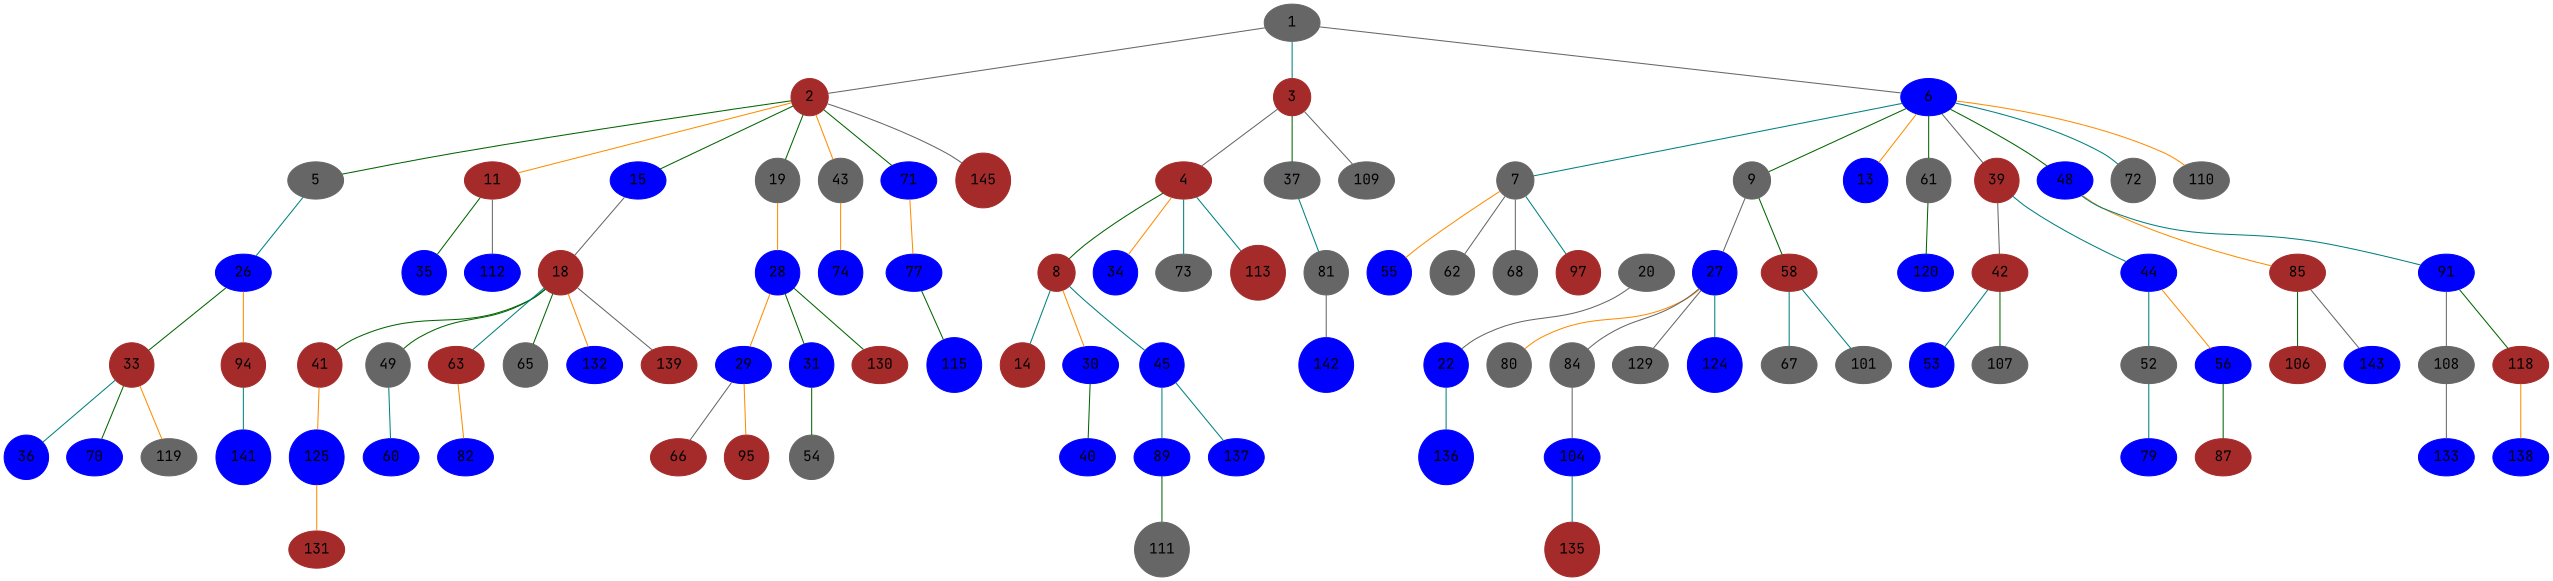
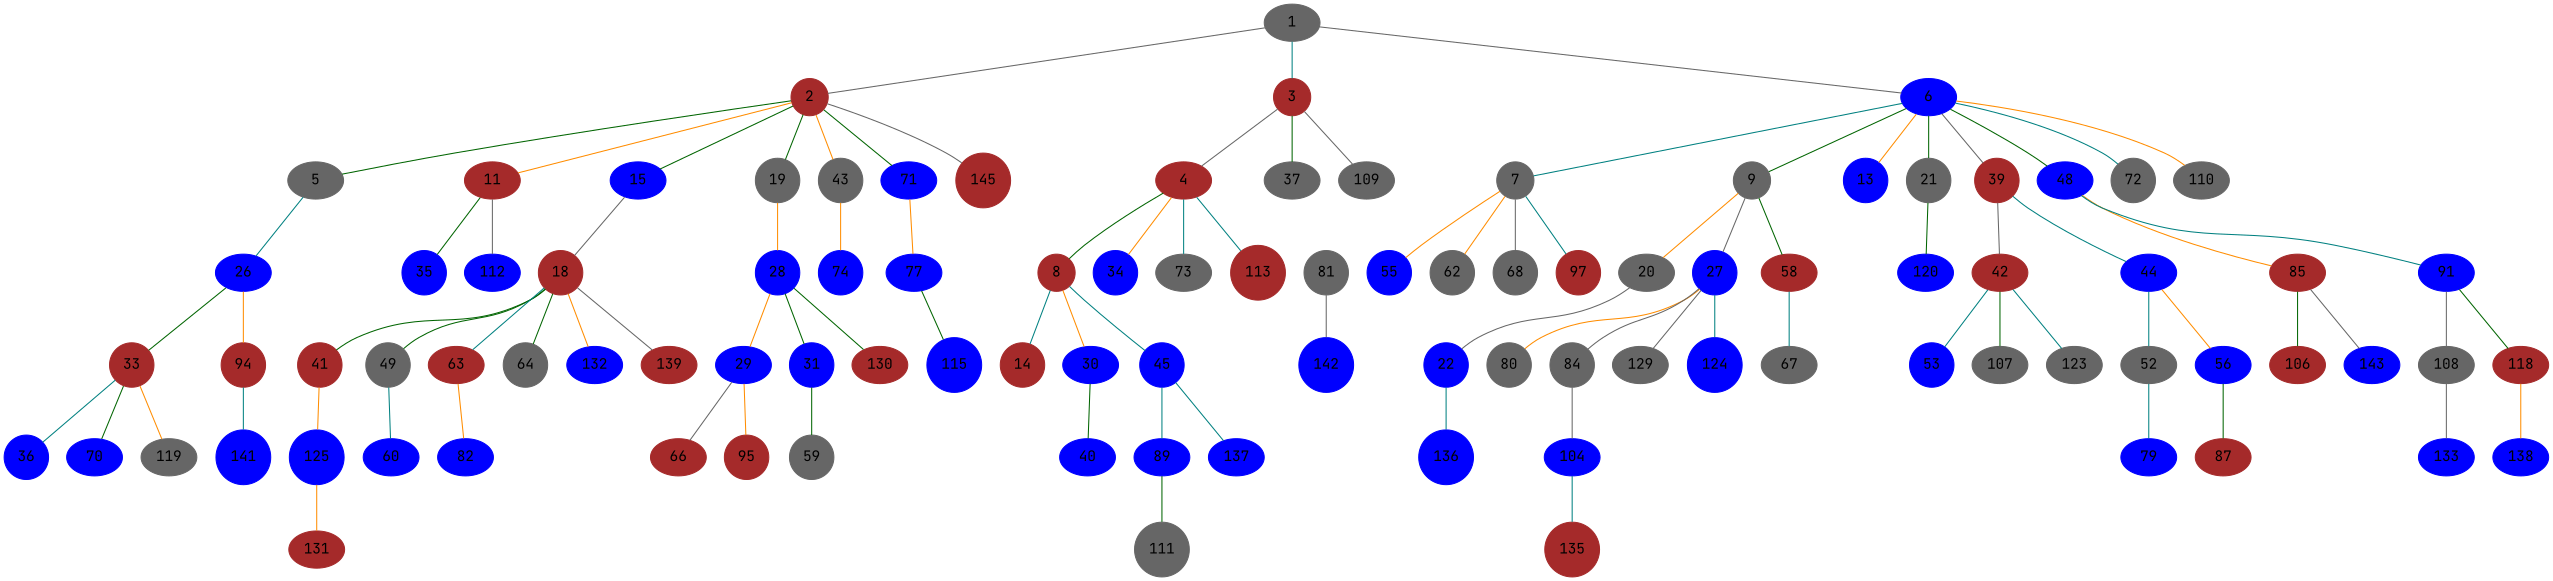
(1929, 180) -> (1929, 180)
(1309, 225) -> none
(1485, 225) -> (1485, 225)
none -> (1701, 225)
(525, 365) -> (525, 365)
(1864, 365) -> none
none -> (2074, 365)
(812, 457) -> (812, 457)
